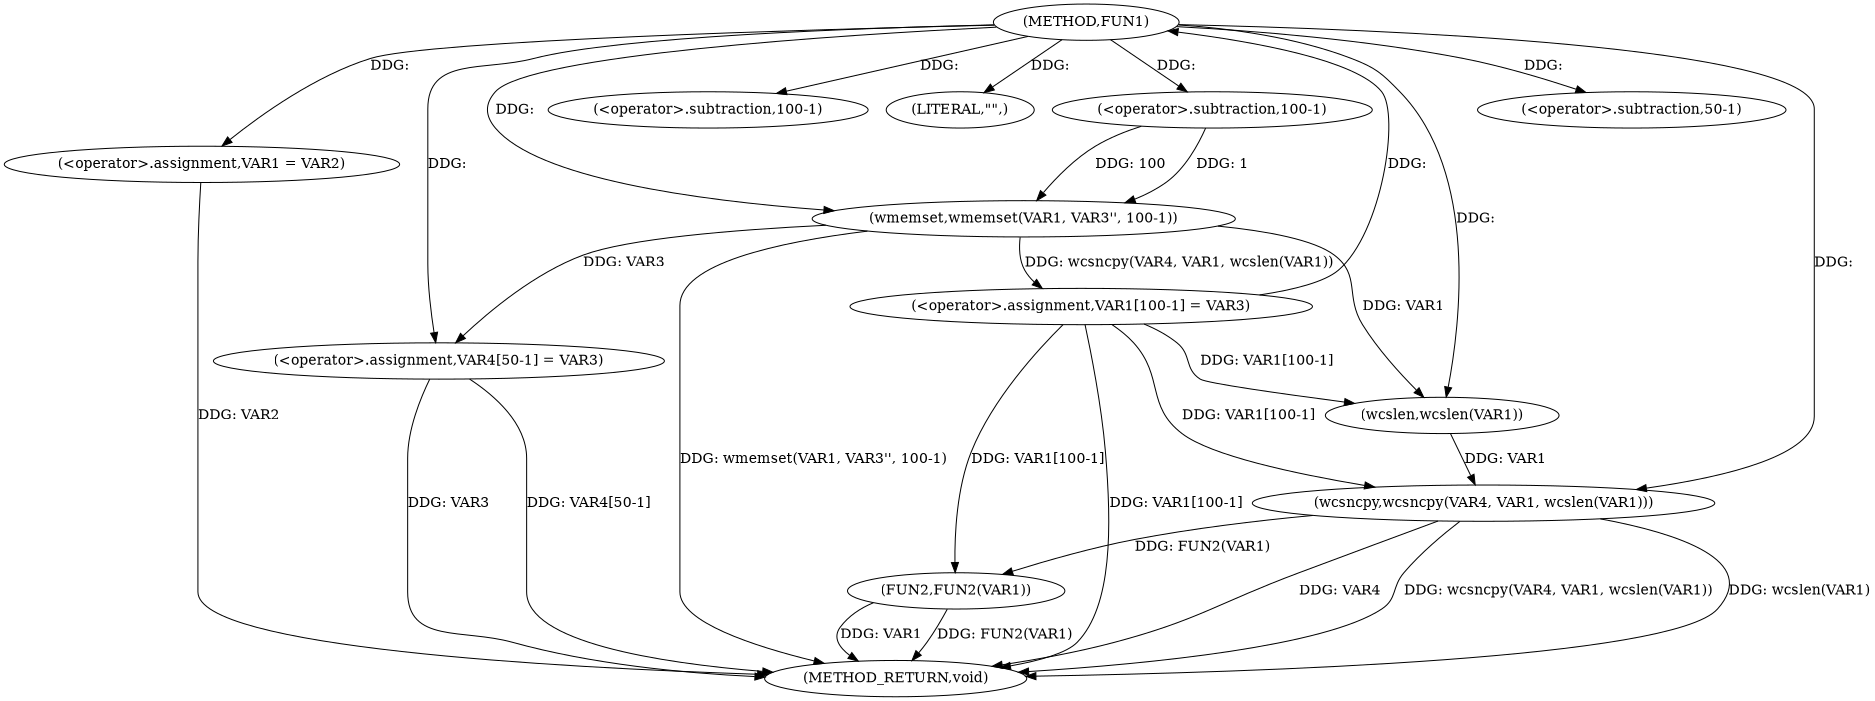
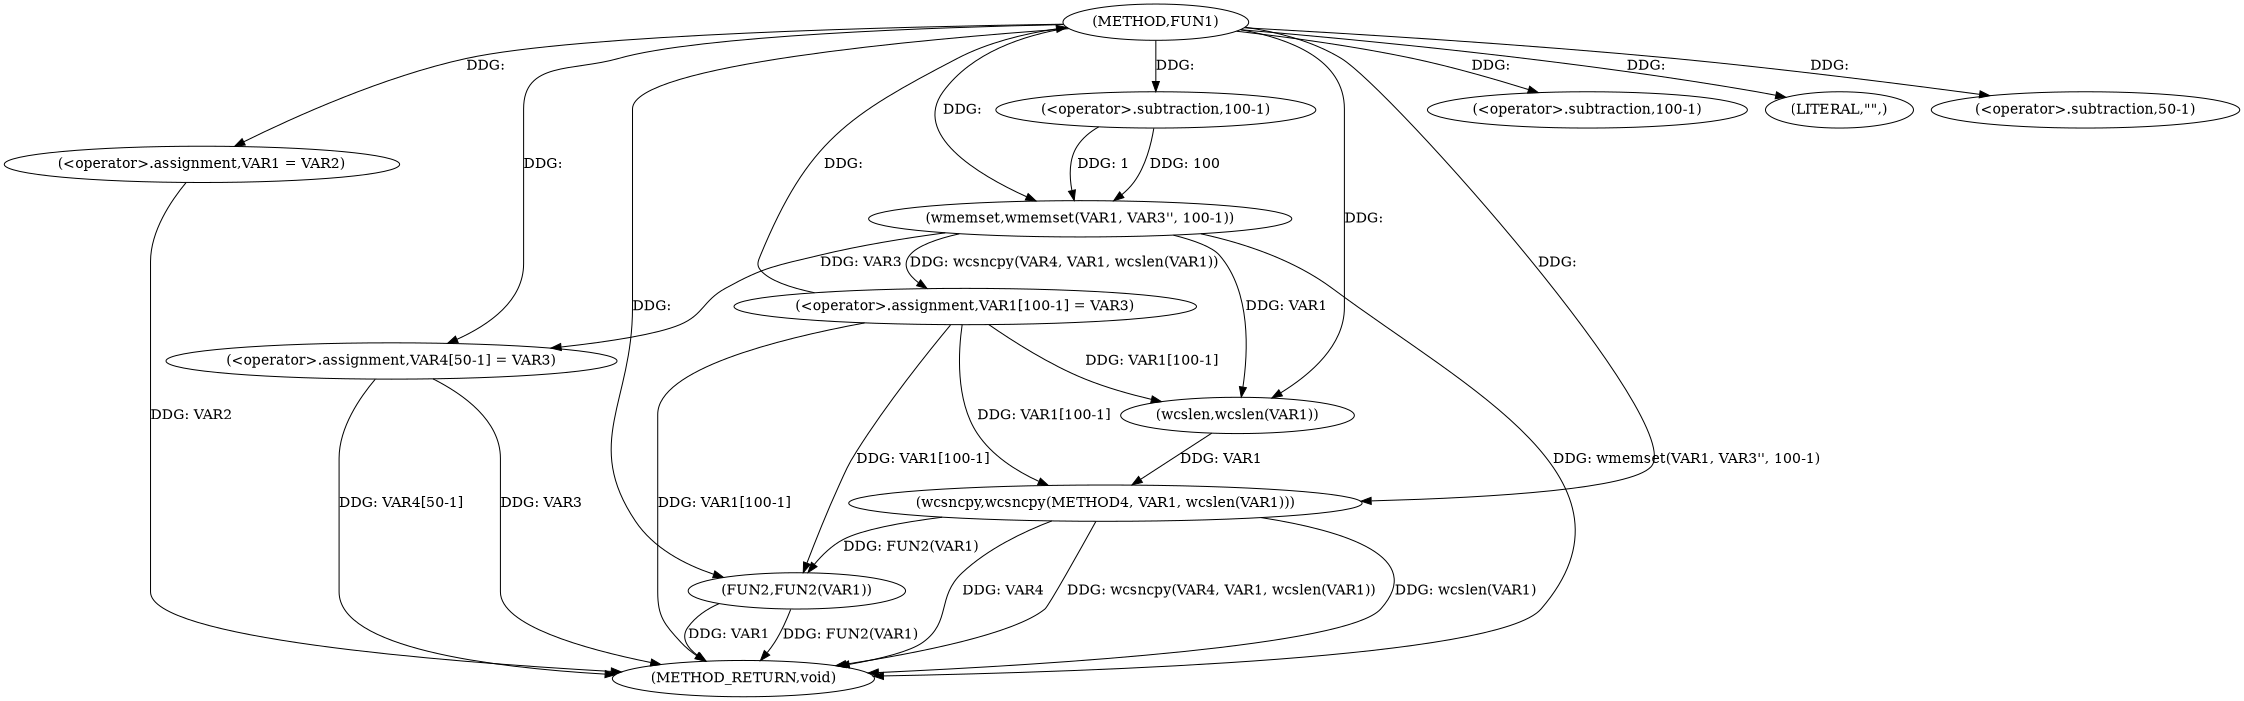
none -> (633, 141)
(1484, 503) -> (1105, 503)
